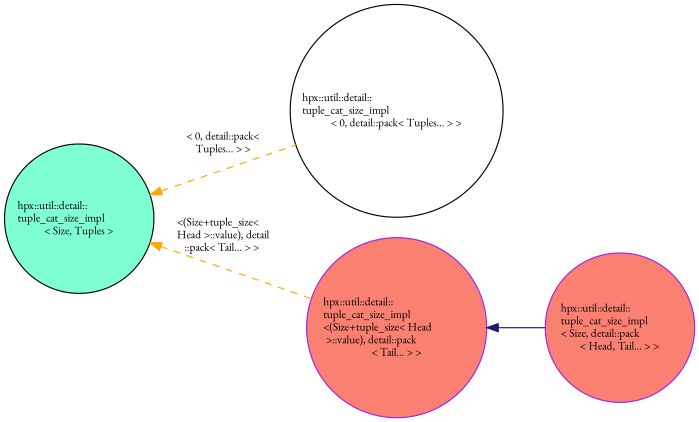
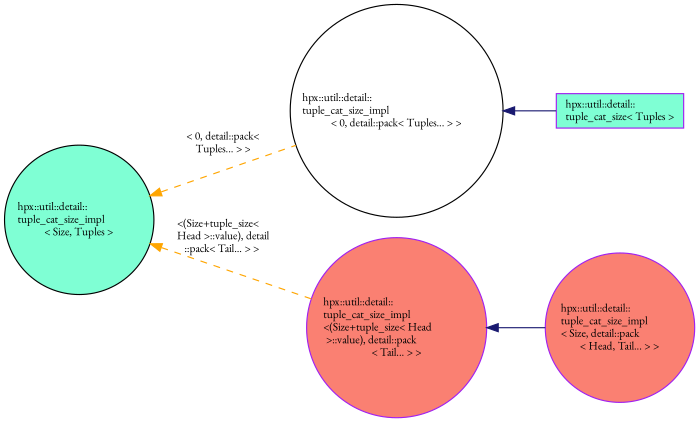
none -> (620, 111)
